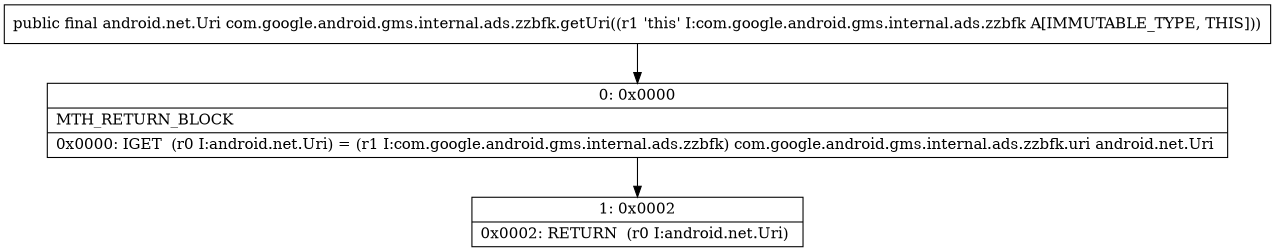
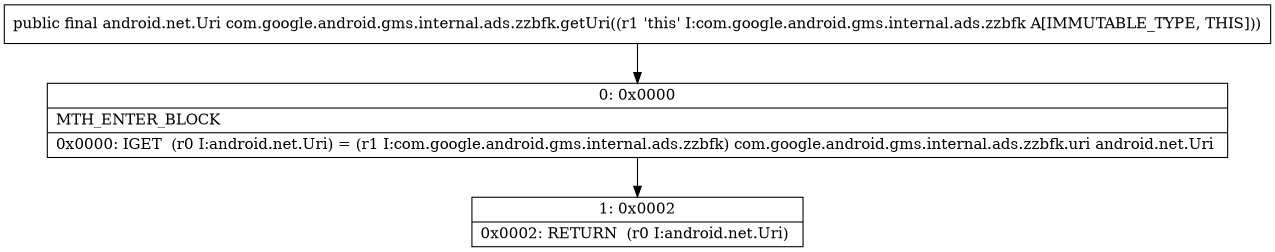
(145, 120) -> (139, 120)
